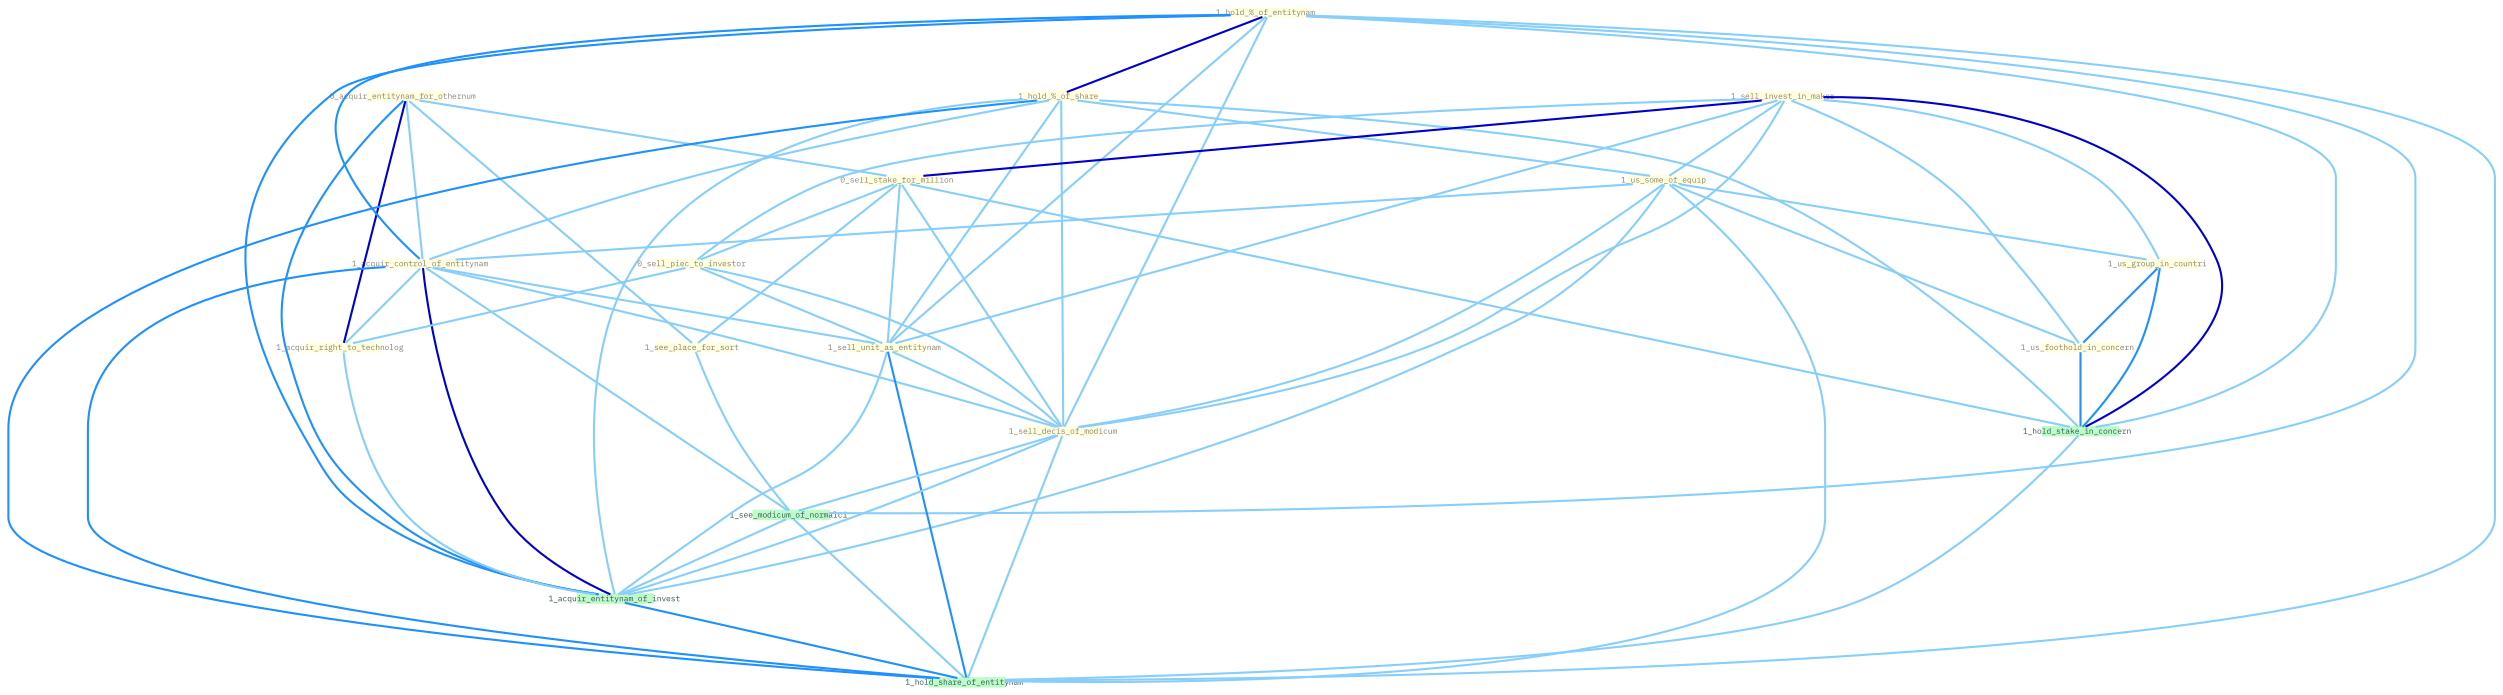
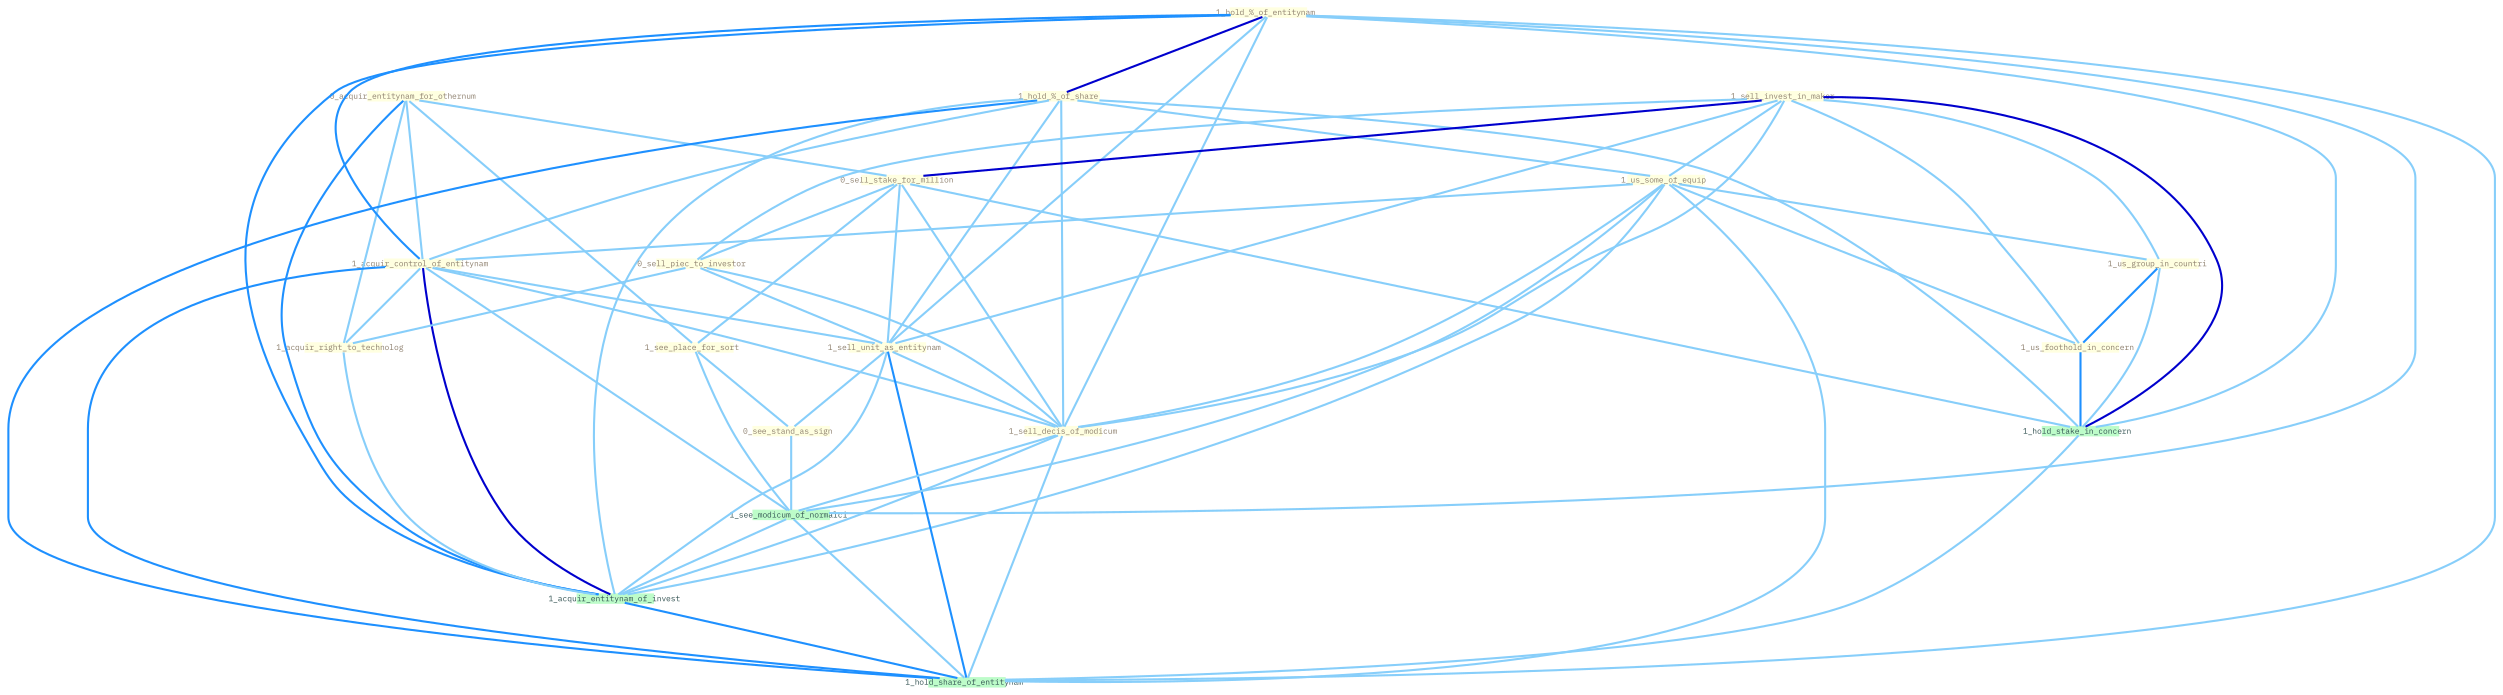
(372, 234) -> (372, 234)
(2136, 354) -> (2136, 354)
none -> (1237, 415)
none -> (791, 431)
